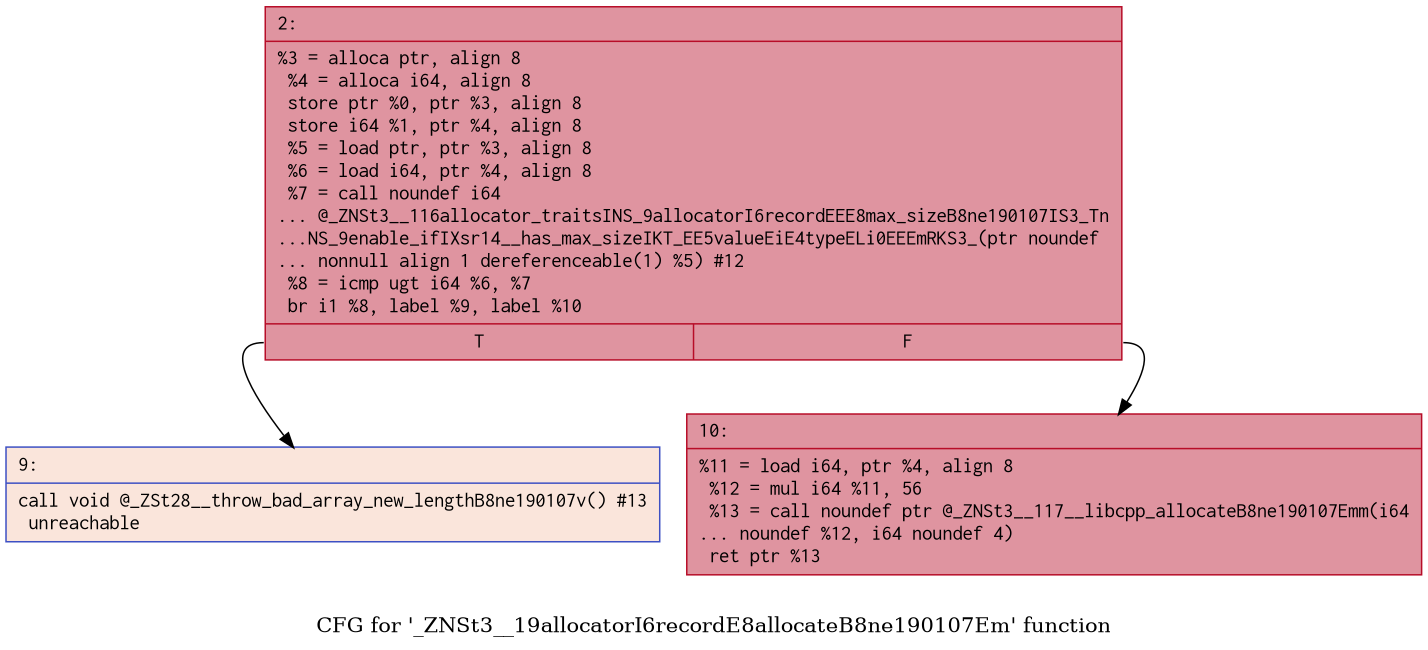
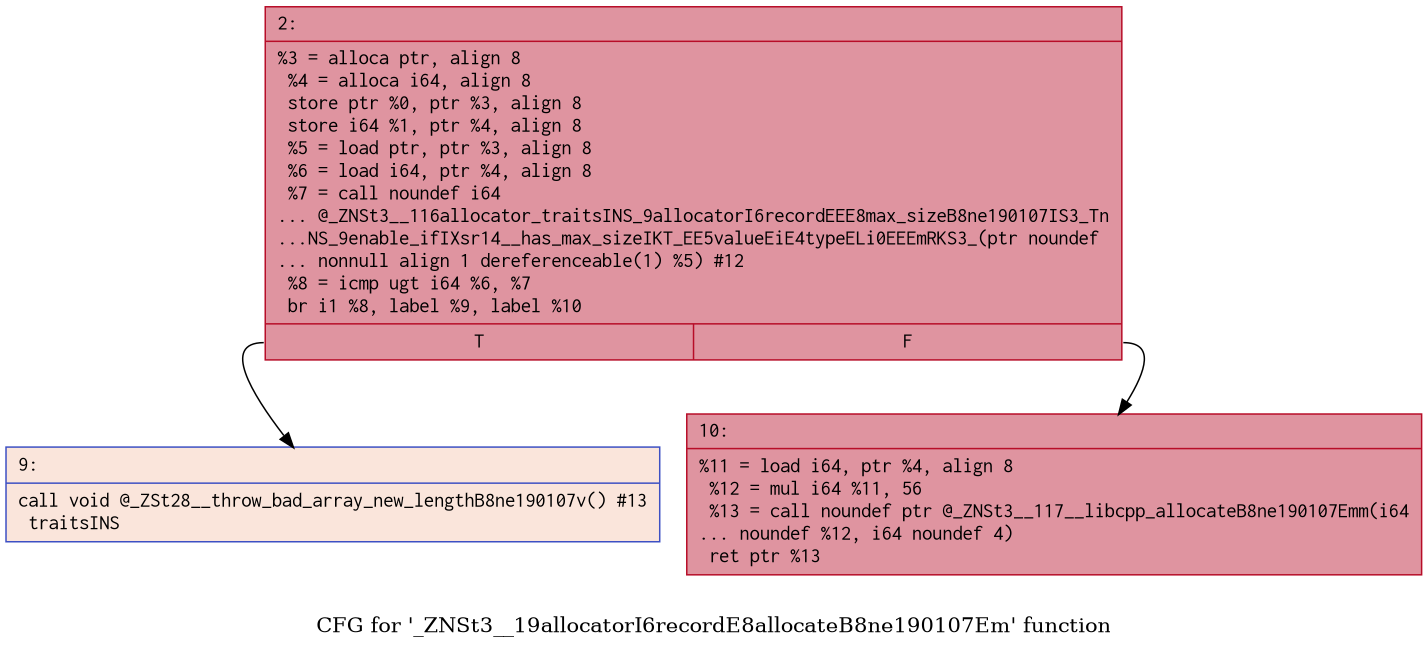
(80, 523) -> (69, 523)
